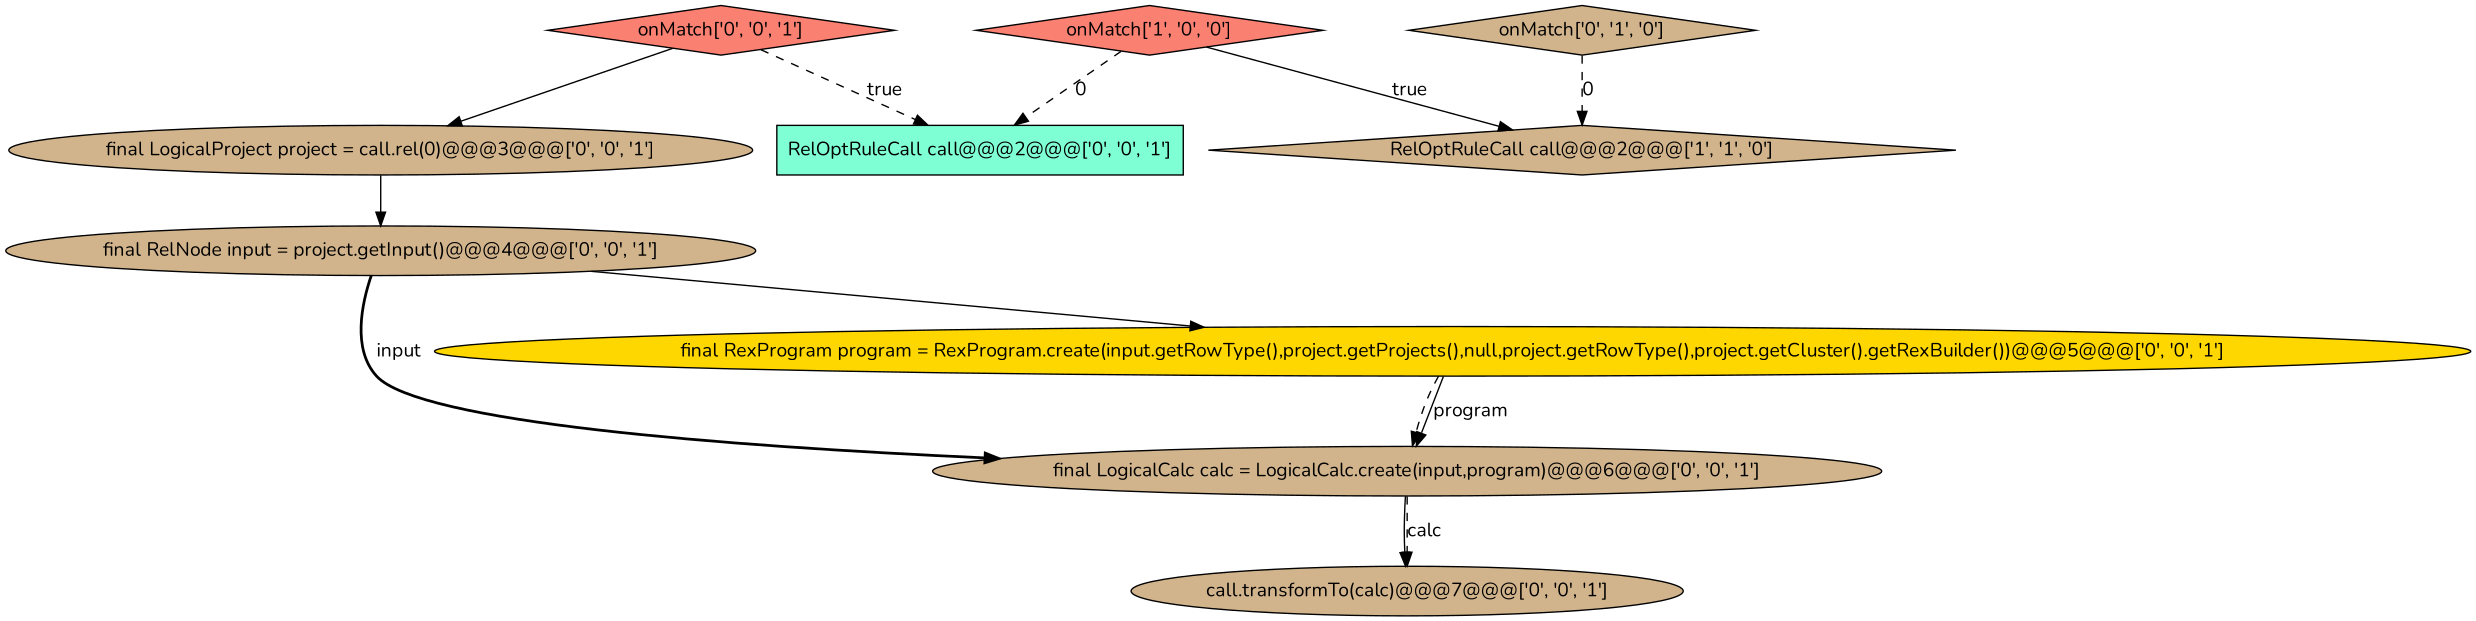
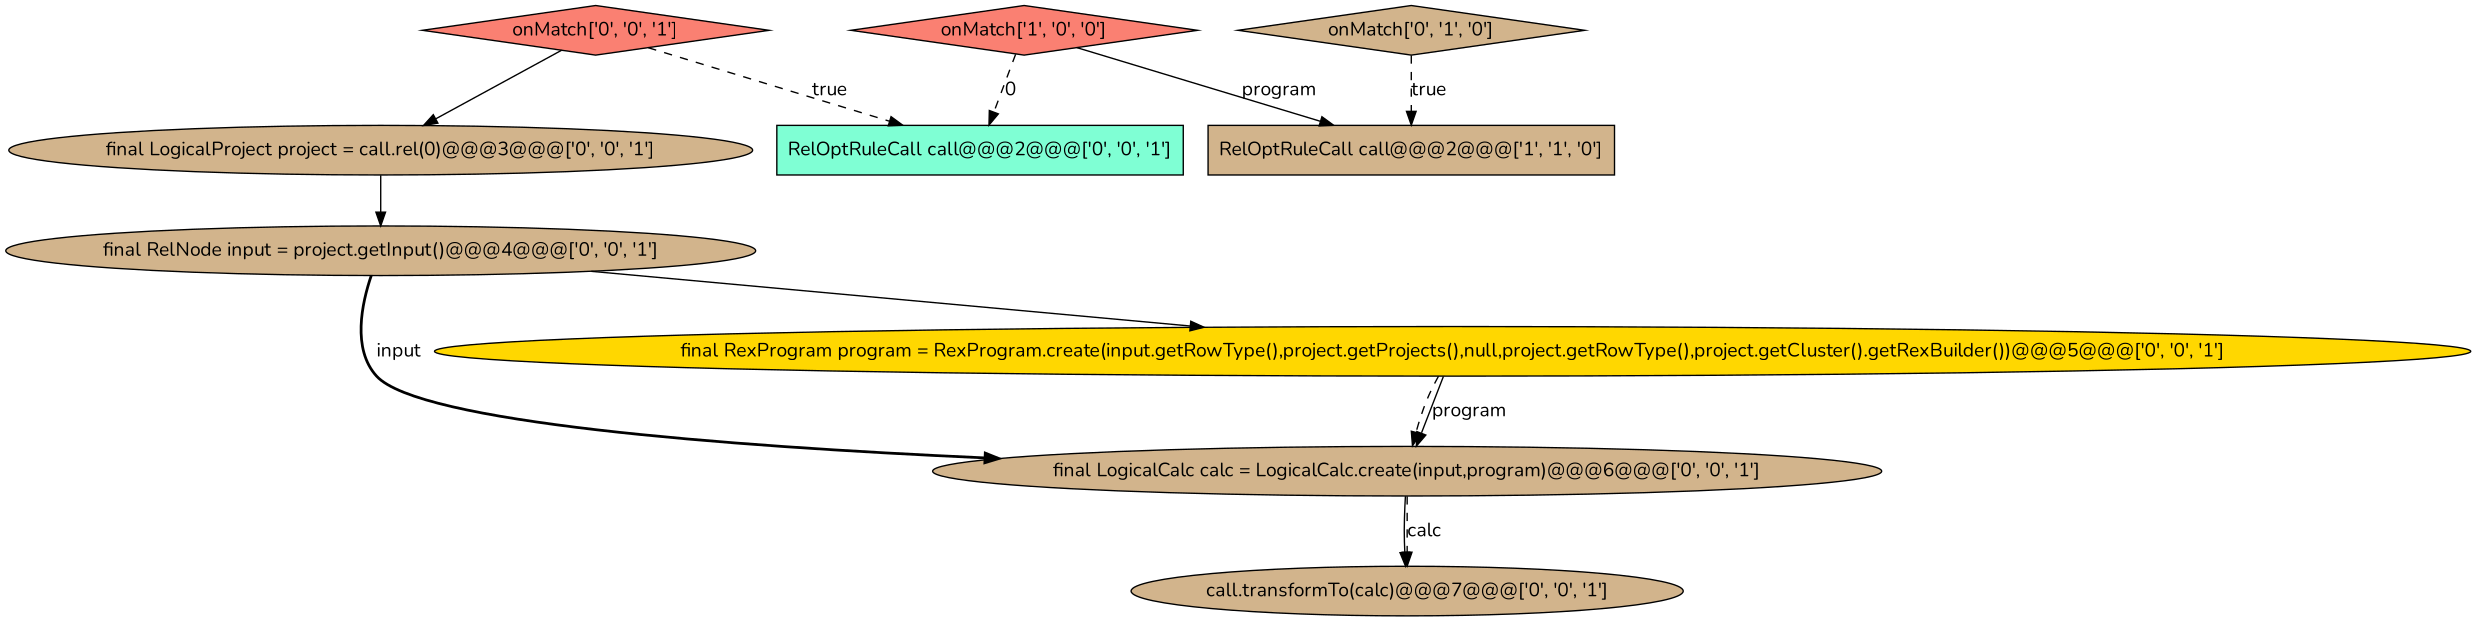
(1410, 90) -> (1280, 90)
(1588, 90) -> (1429, 90)
(1582, 150) -> (1411, 150)
